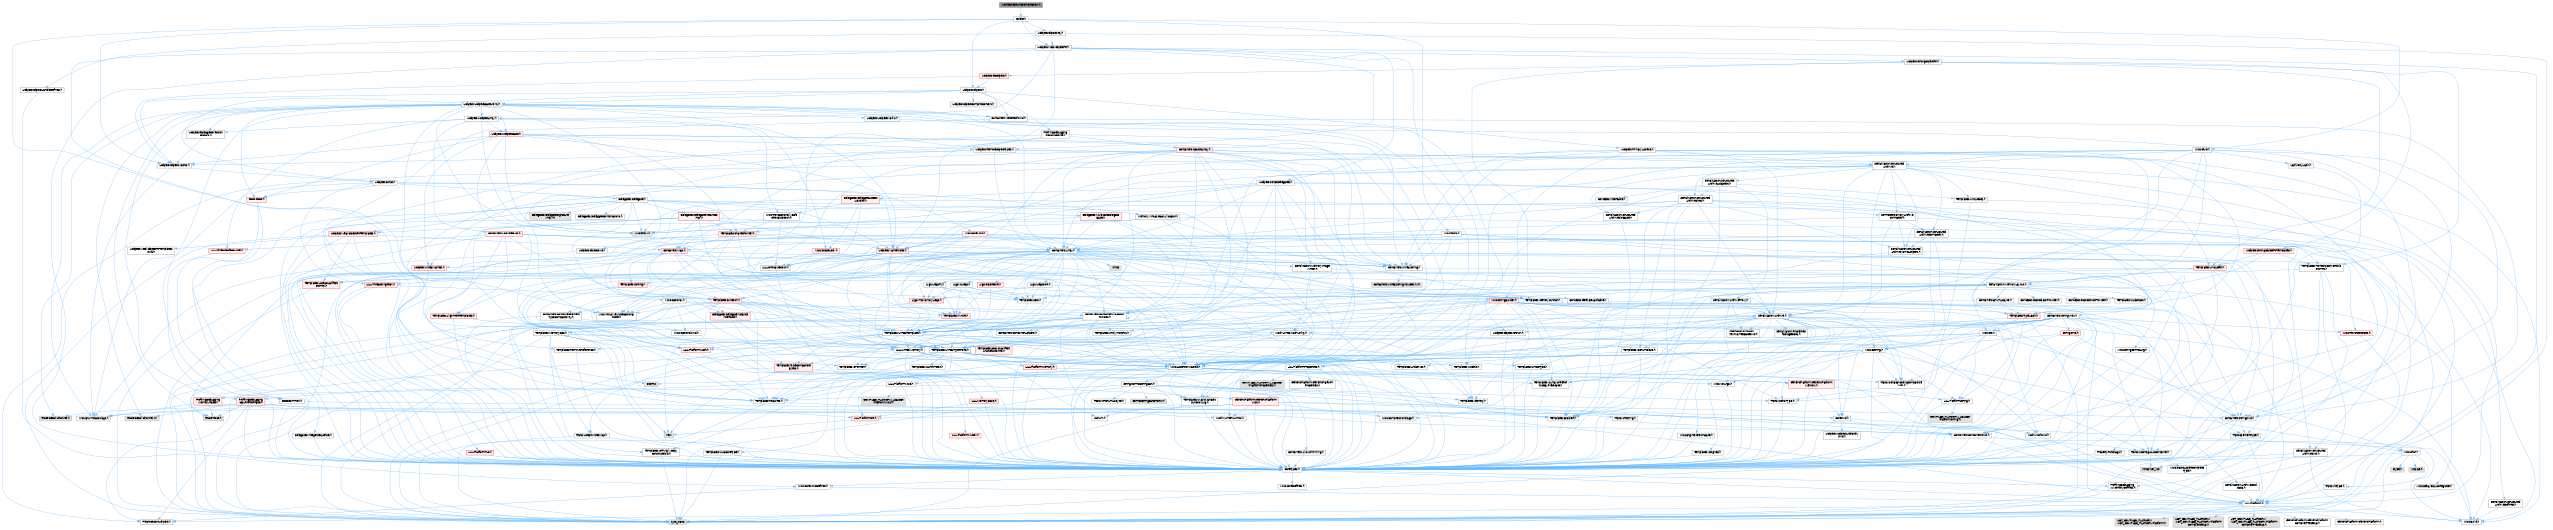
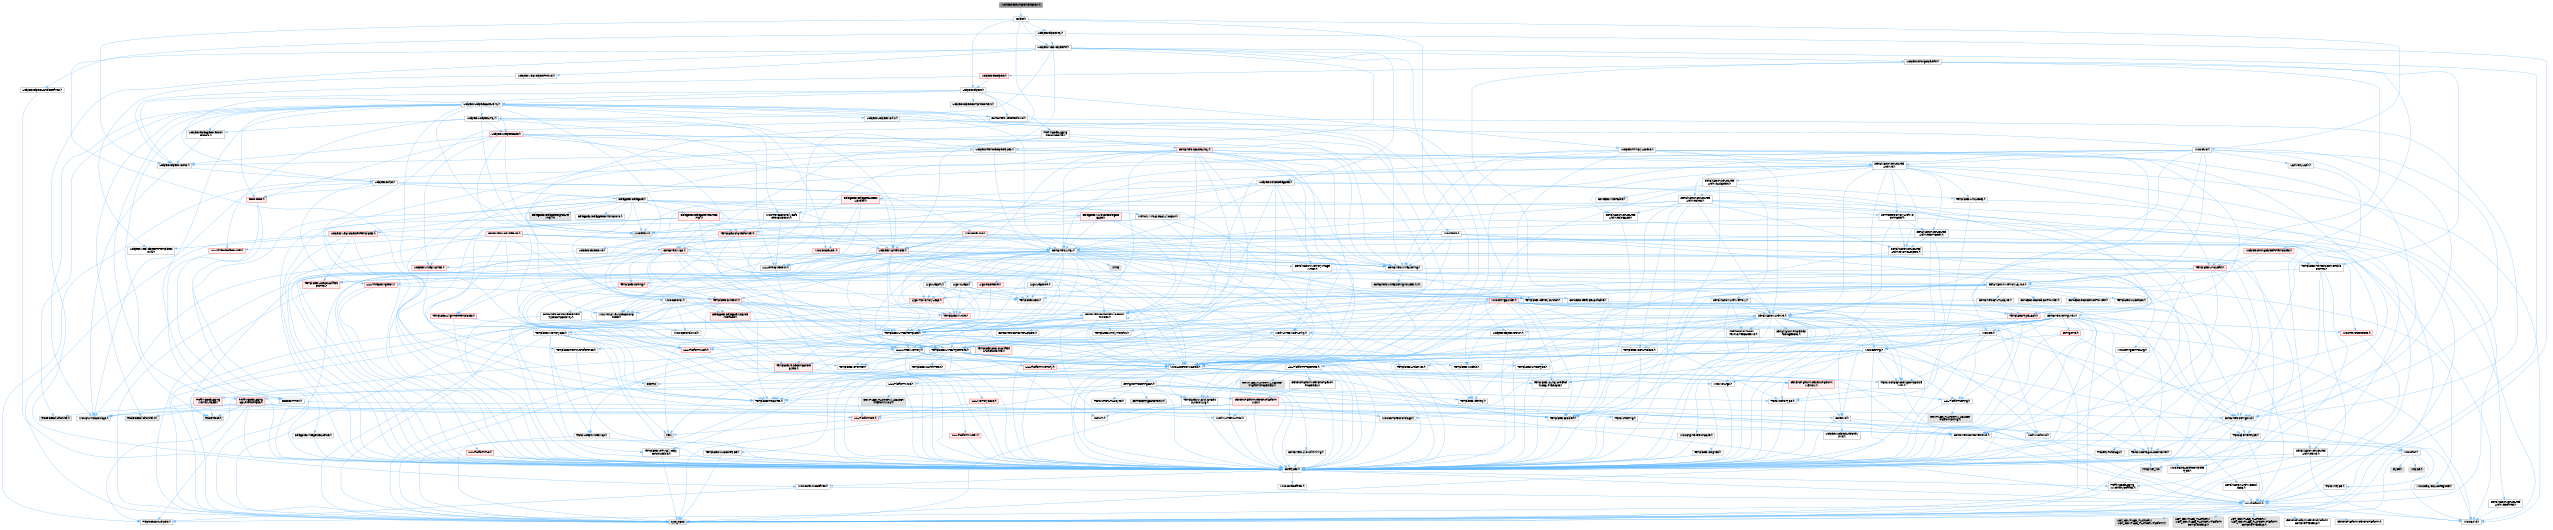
(150, 32) -> (717, 138)
none -> (536, 76)
(434, 180) -> (671, 138)
